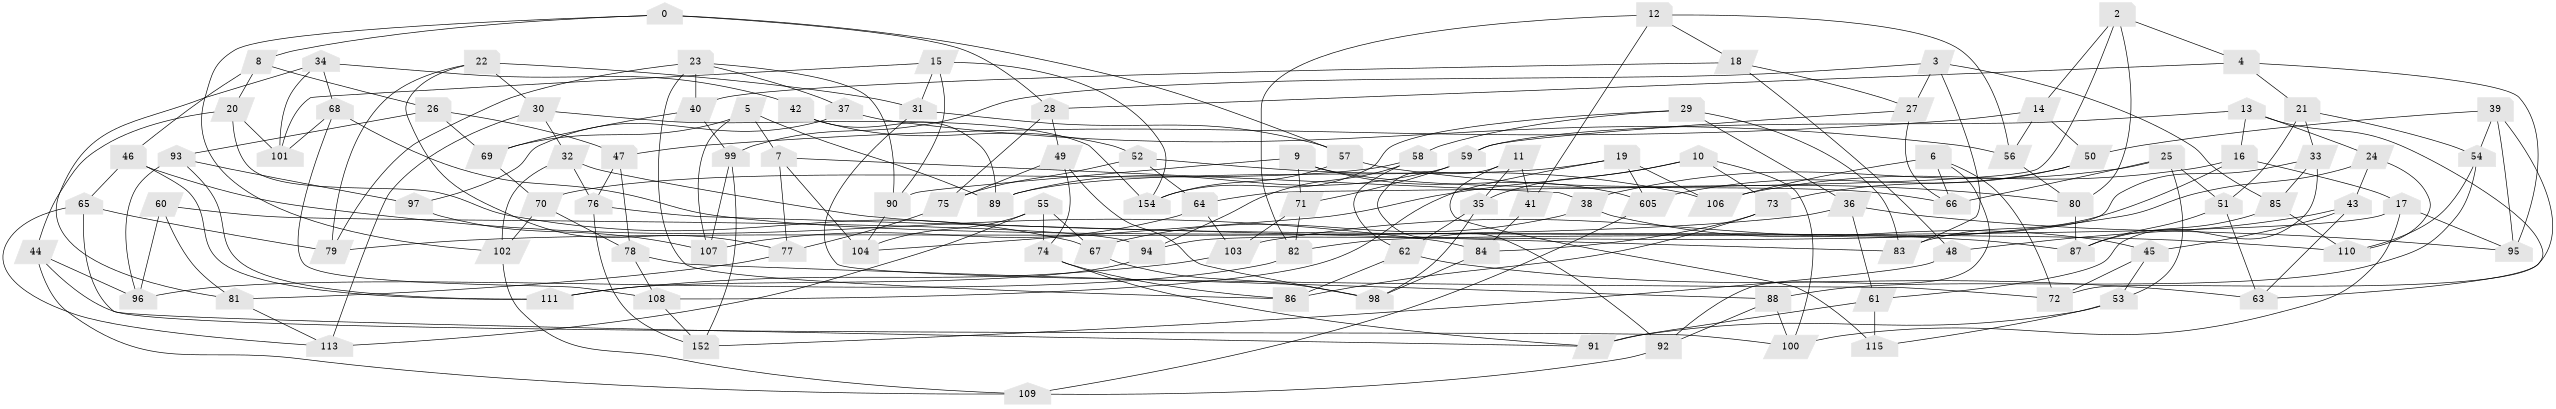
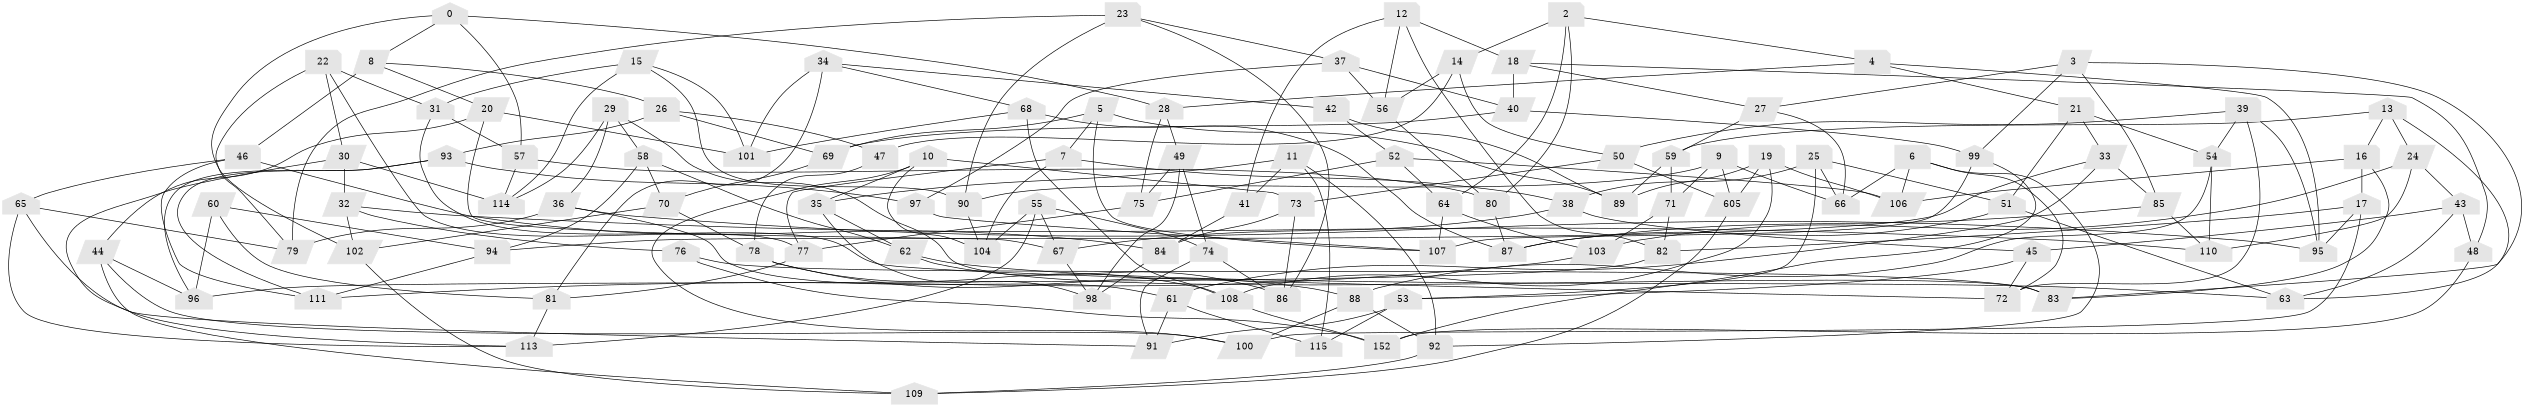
(696, 86) -> (1415, 82)
(606, 182) -> none
(1147, 205) -> (501, 205)
